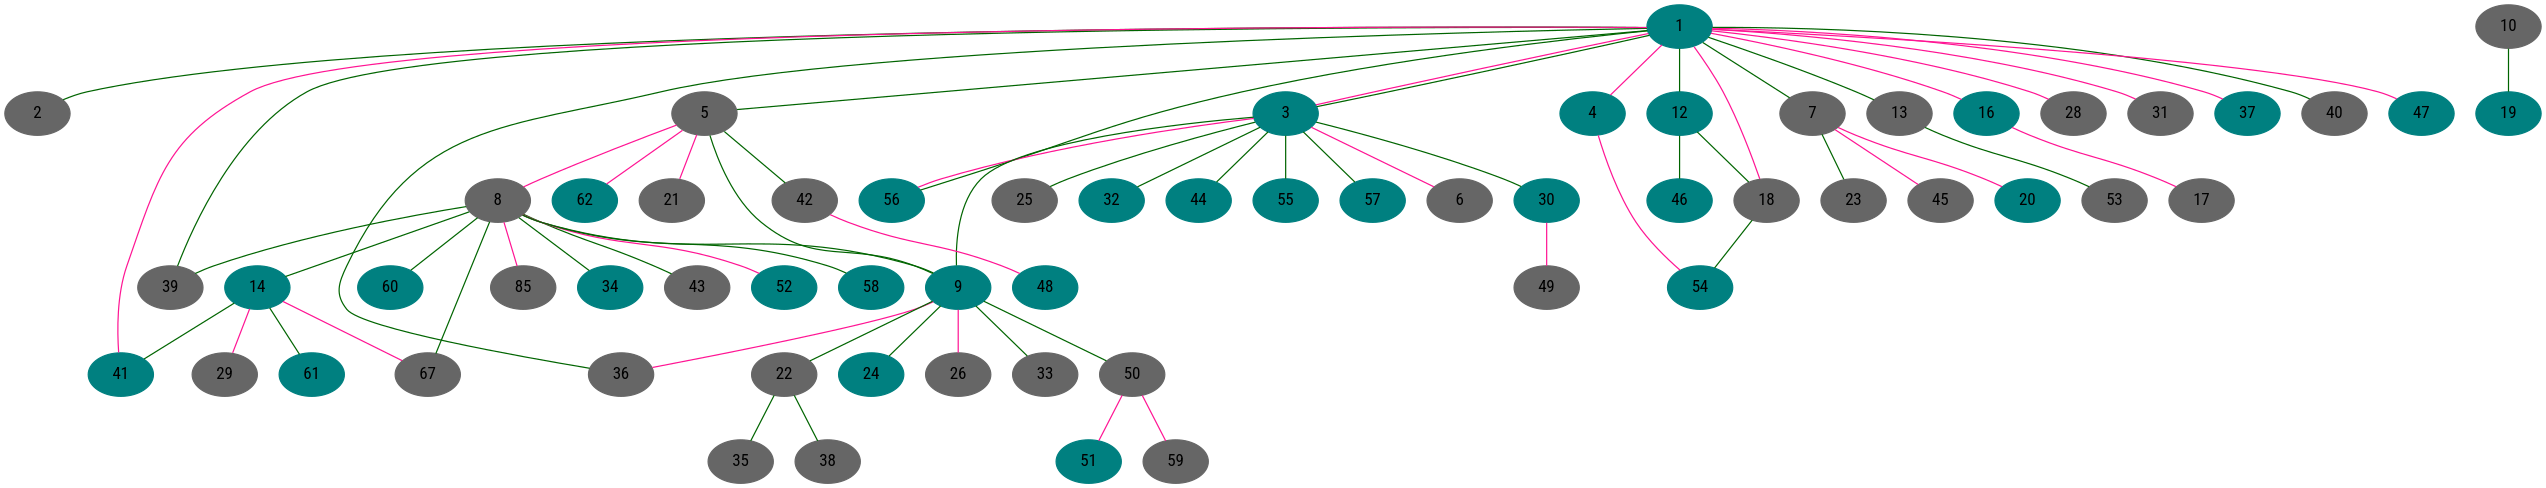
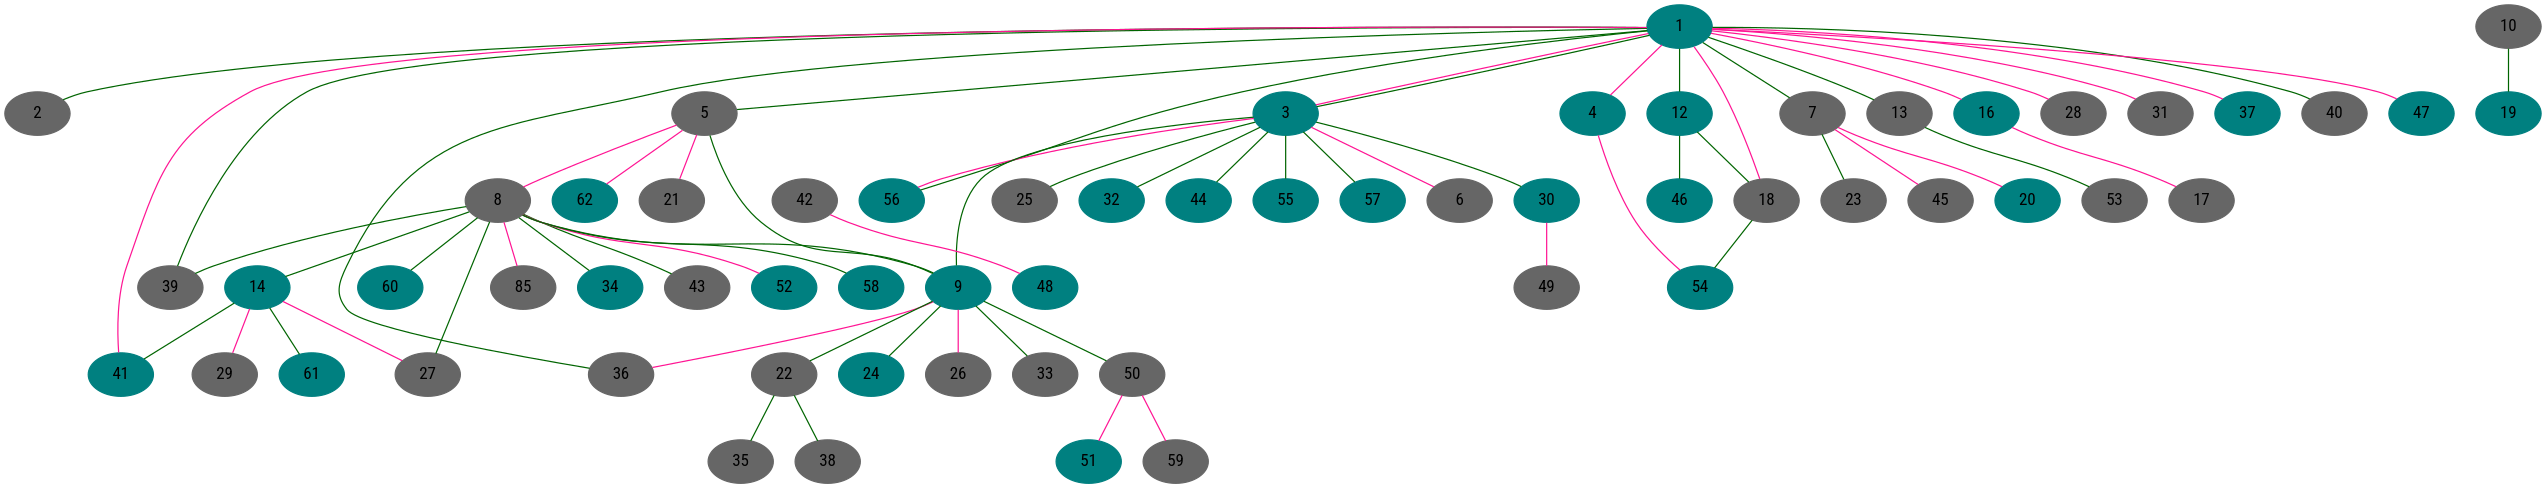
(755, 157) -> none
(428, 375) -> (428, 375)
